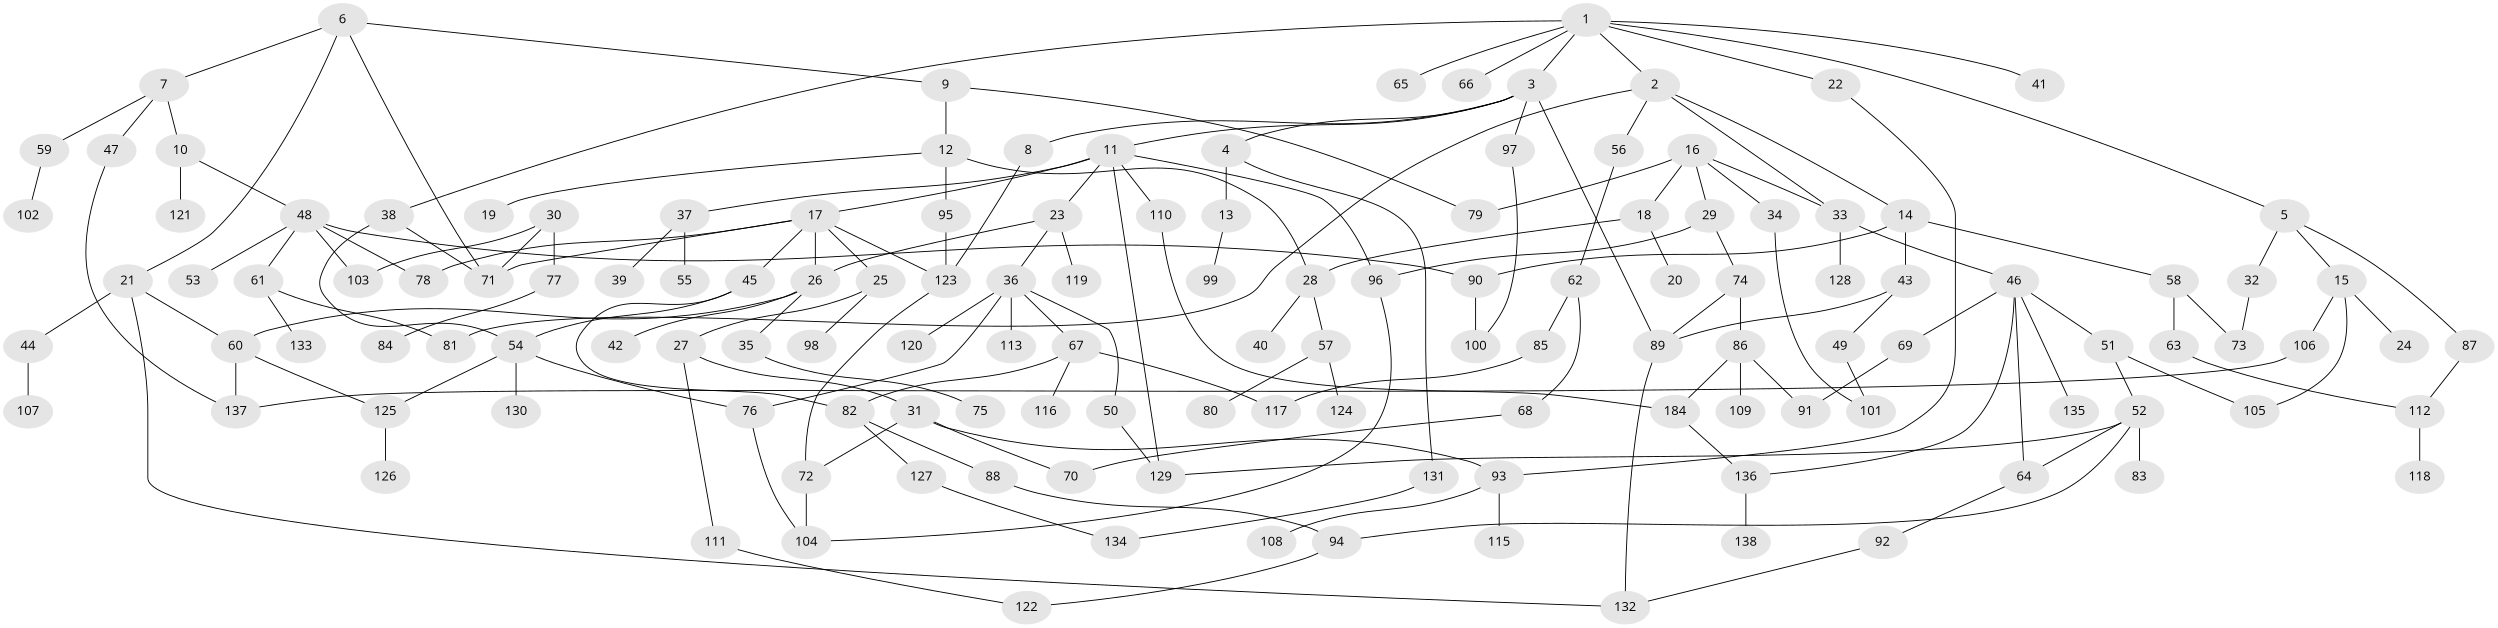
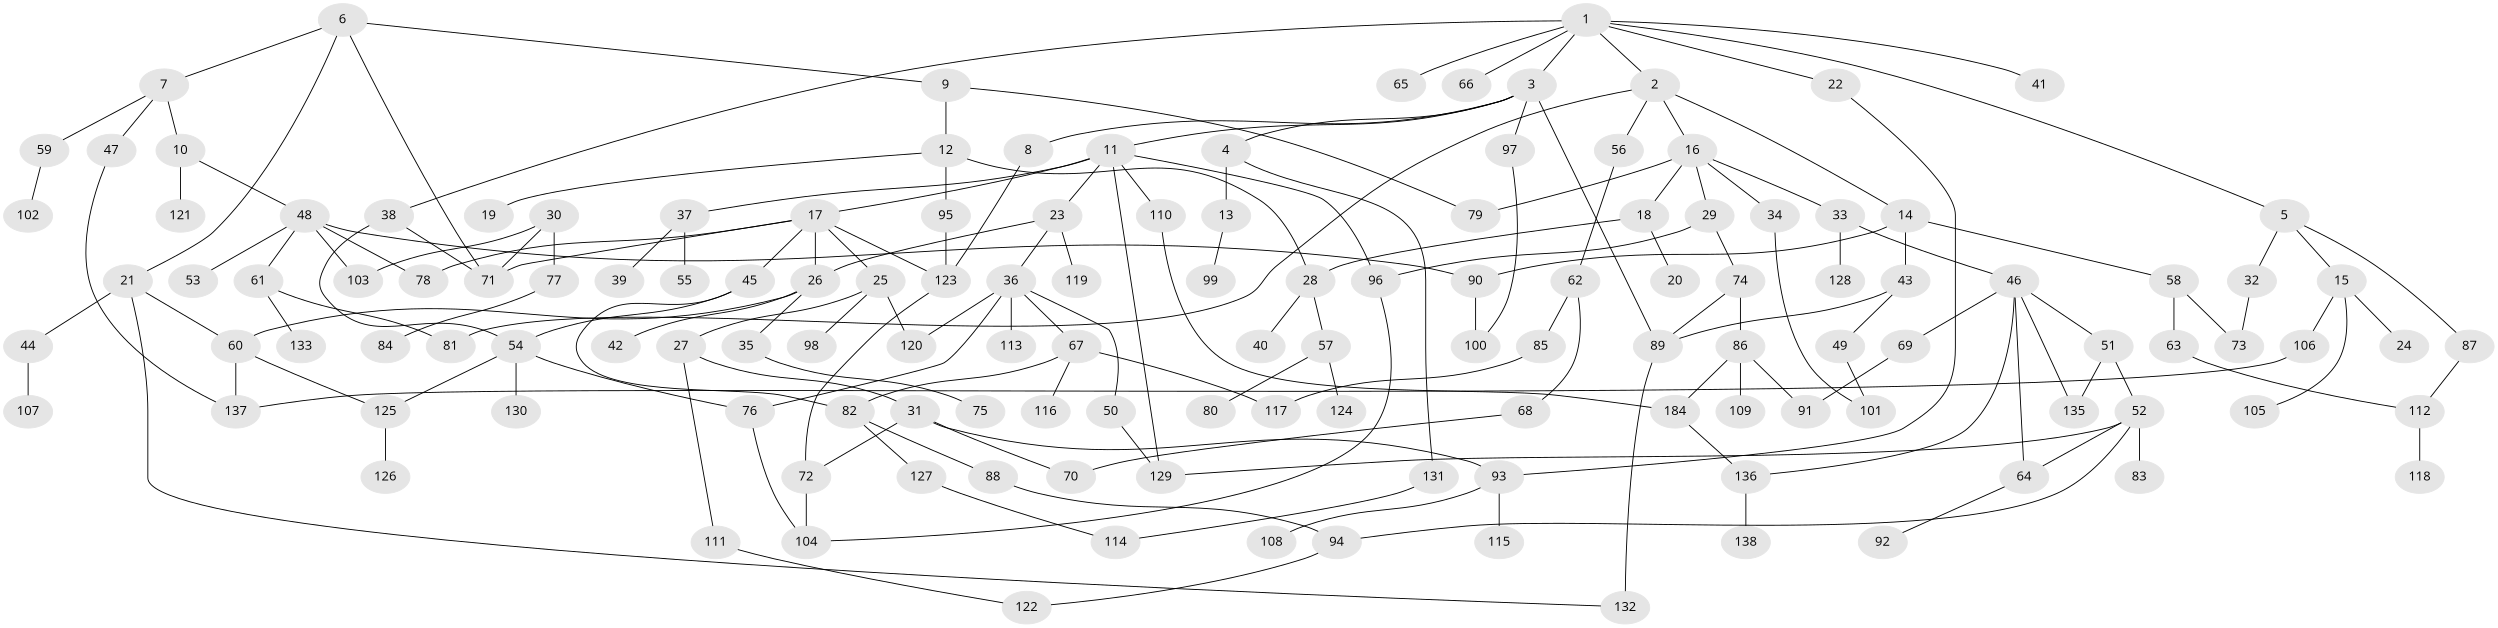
(1748, 150) -> (1674, 118)
none -> (894, 310)
(2181, 380) -> (2095, 373)
(1116, 542) -> (1116, 542)
(1754, 575) -> none
